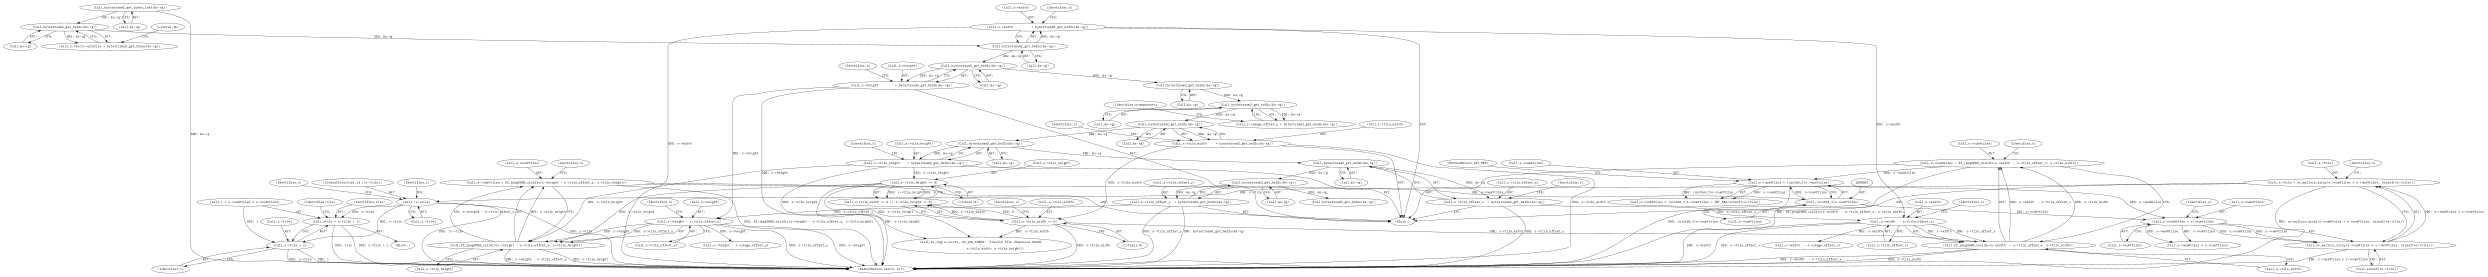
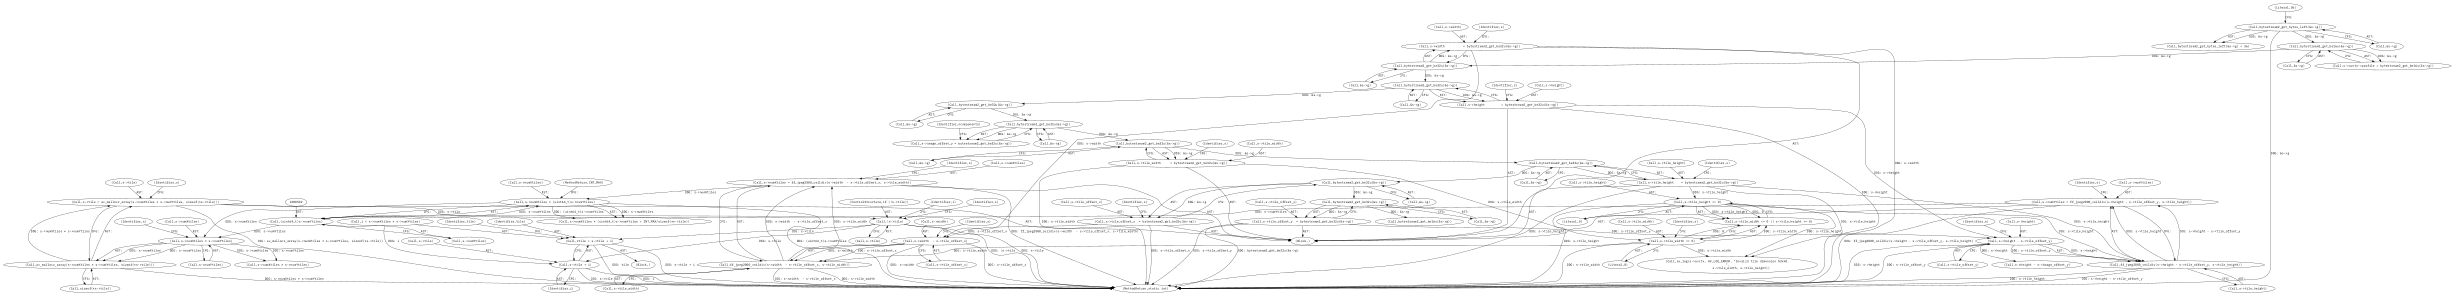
(141, 36) -> (2285, 16)
none -> (2208, 47)
(1808, 245) -> none
none -> (1421, 261)
